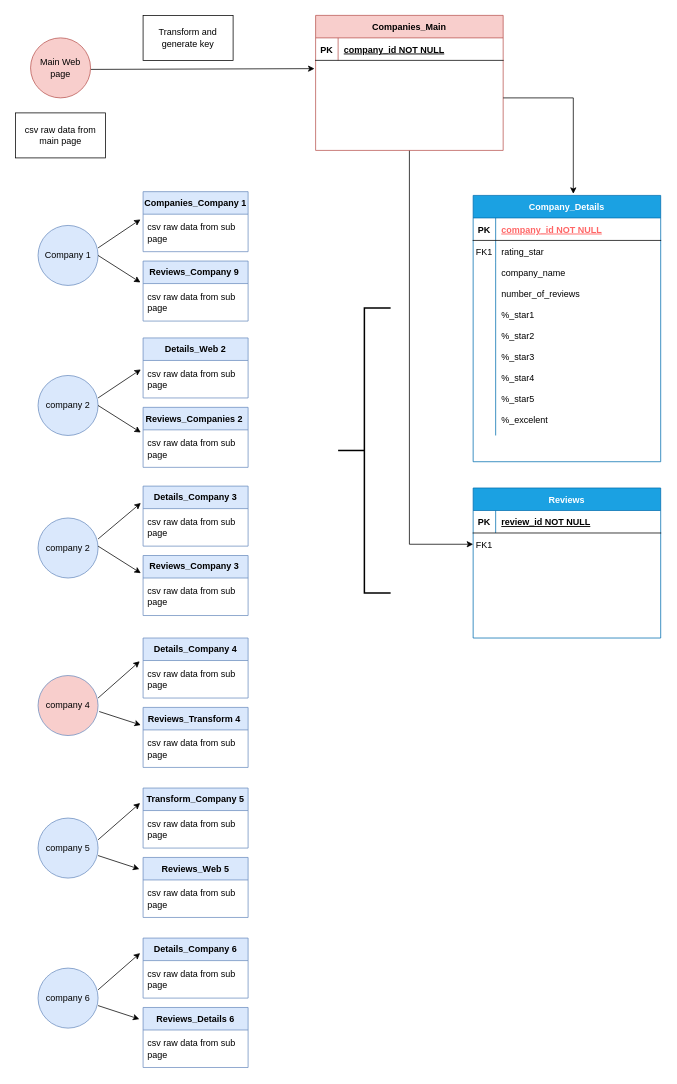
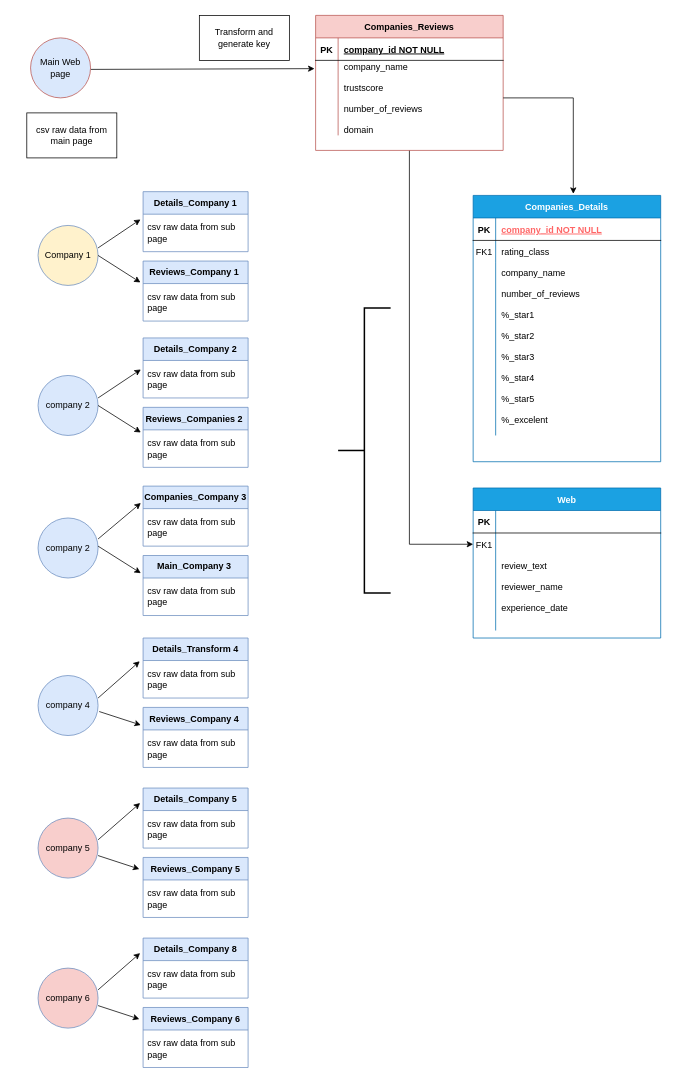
(409, 27) -> (409, 27)
(188, 38) -> (244, 38)
(60, 68) -> (60, 68)
none -> (420, 98)
(60, 135) -> (72, 135)
(195, 203) -> (195, 203)
(566, 207) -> (566, 207)
(528, 252) -> (529, 252)
(68, 255) -> (68, 255)
(195, 273) -> (195, 273)
(195, 349) -> (195, 349)
(195, 498) -> (195, 498)
(566, 500) -> (566, 500)
(578, 522) -> none
(195, 567) -> (195, 567)
none -> (578, 593)
(195, 649) -> (195, 649)
(68, 705) -> (68, 705)
(195, 719) -> (195, 719)
(195, 799) -> (195, 799)
(68, 848) -> (68, 848)
(195, 869) -> (195, 869)
(195, 949) -> (195, 949)
(68, 998) -> (68, 998)
(195, 1019) -> (195, 1019)
